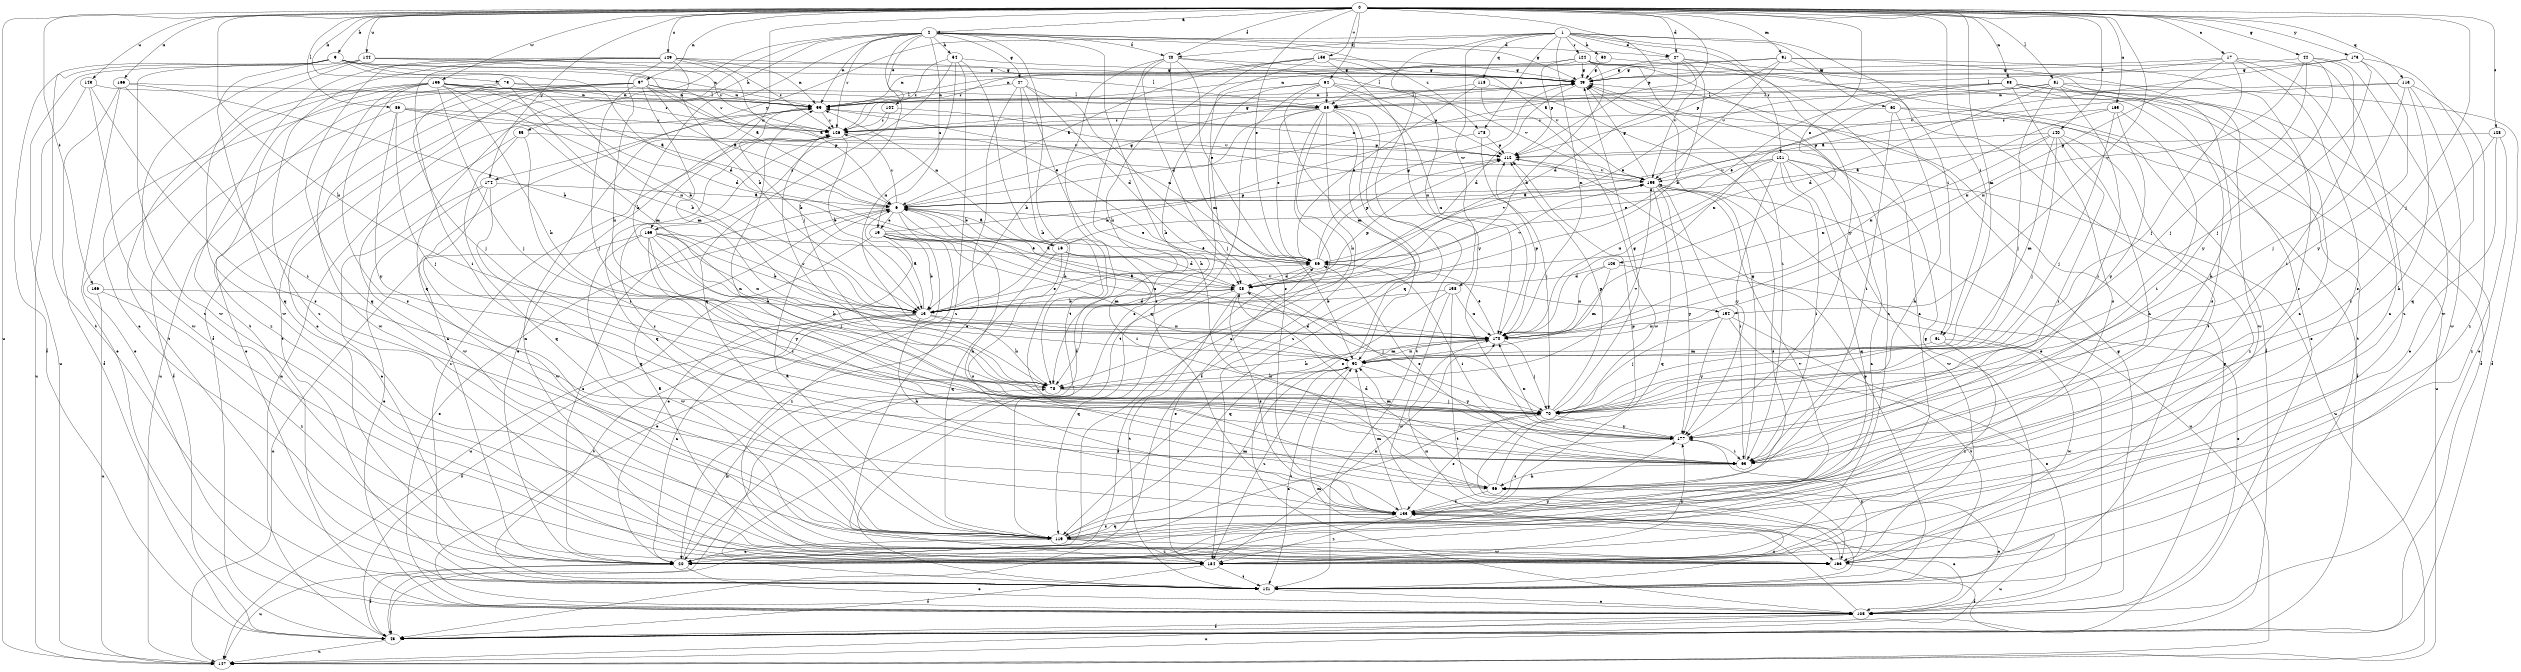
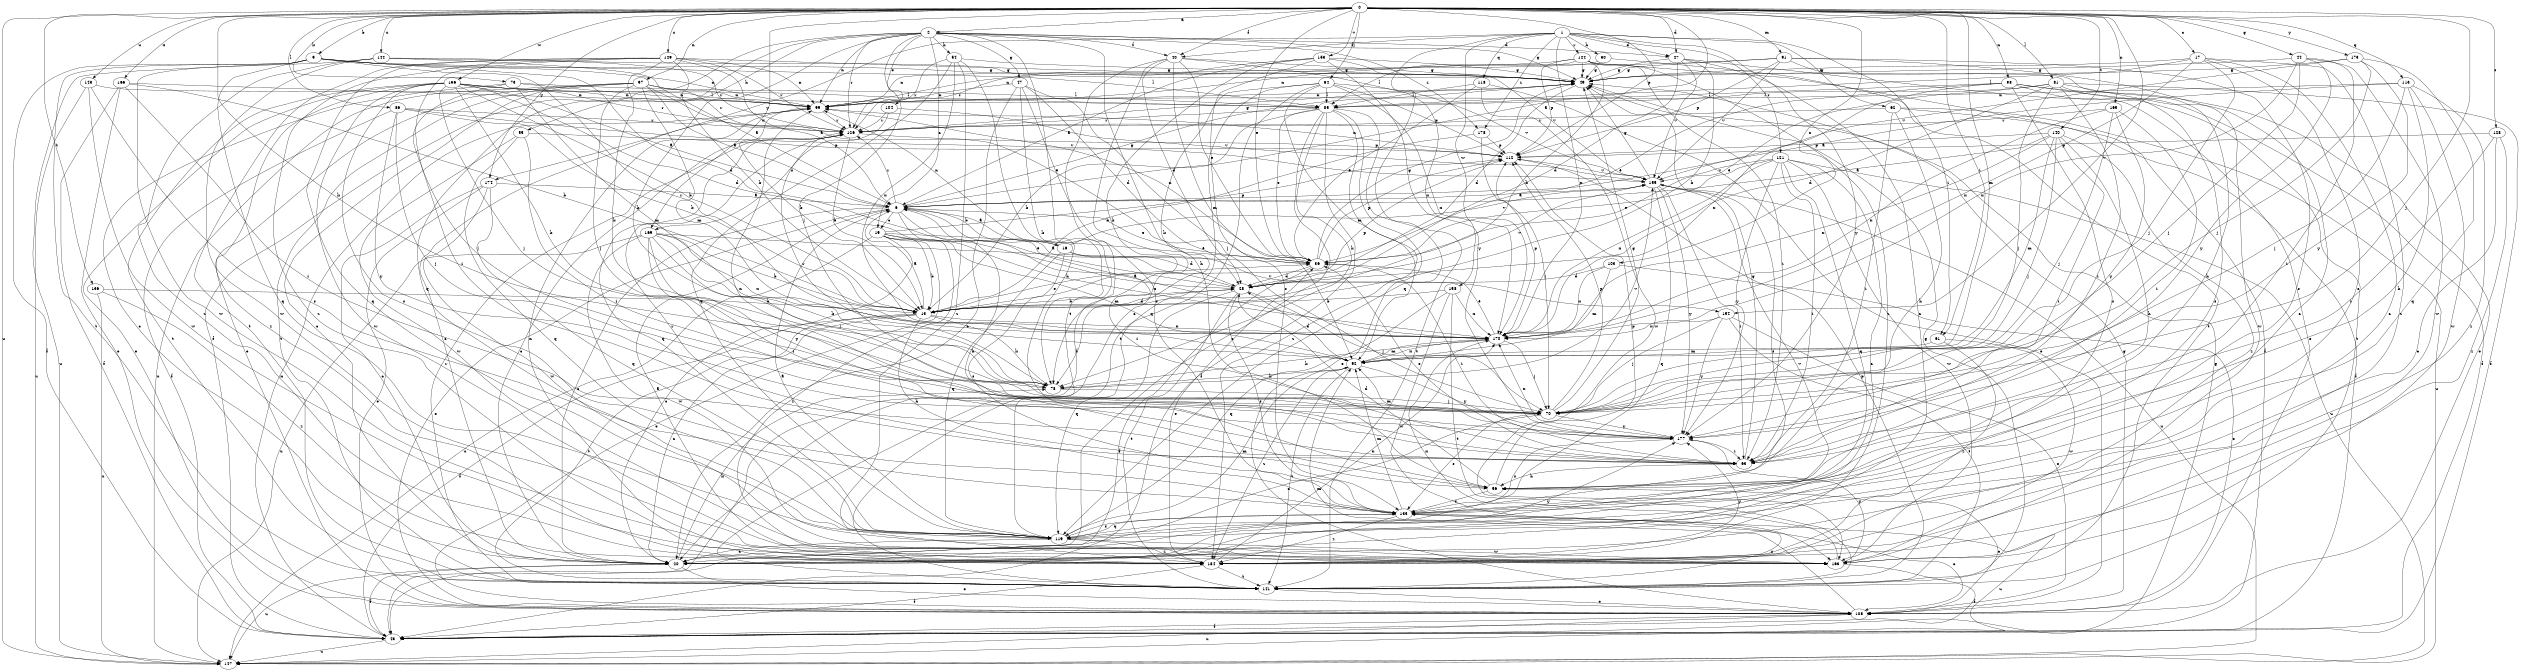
(682, 195) -> (681, 195)
